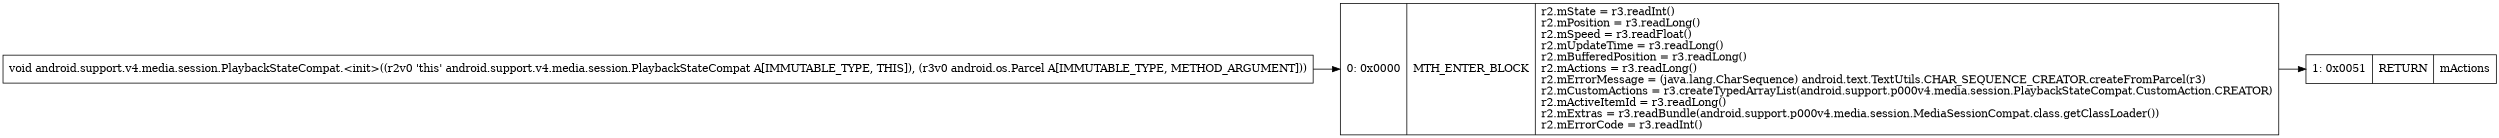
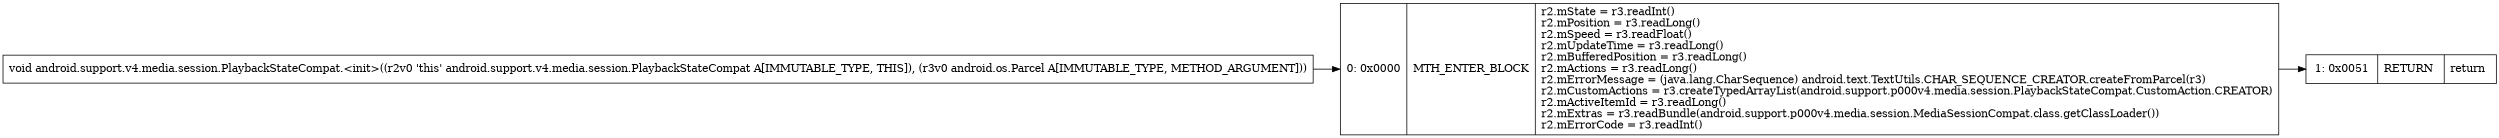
(2465, 69) -> (2468, 69)
